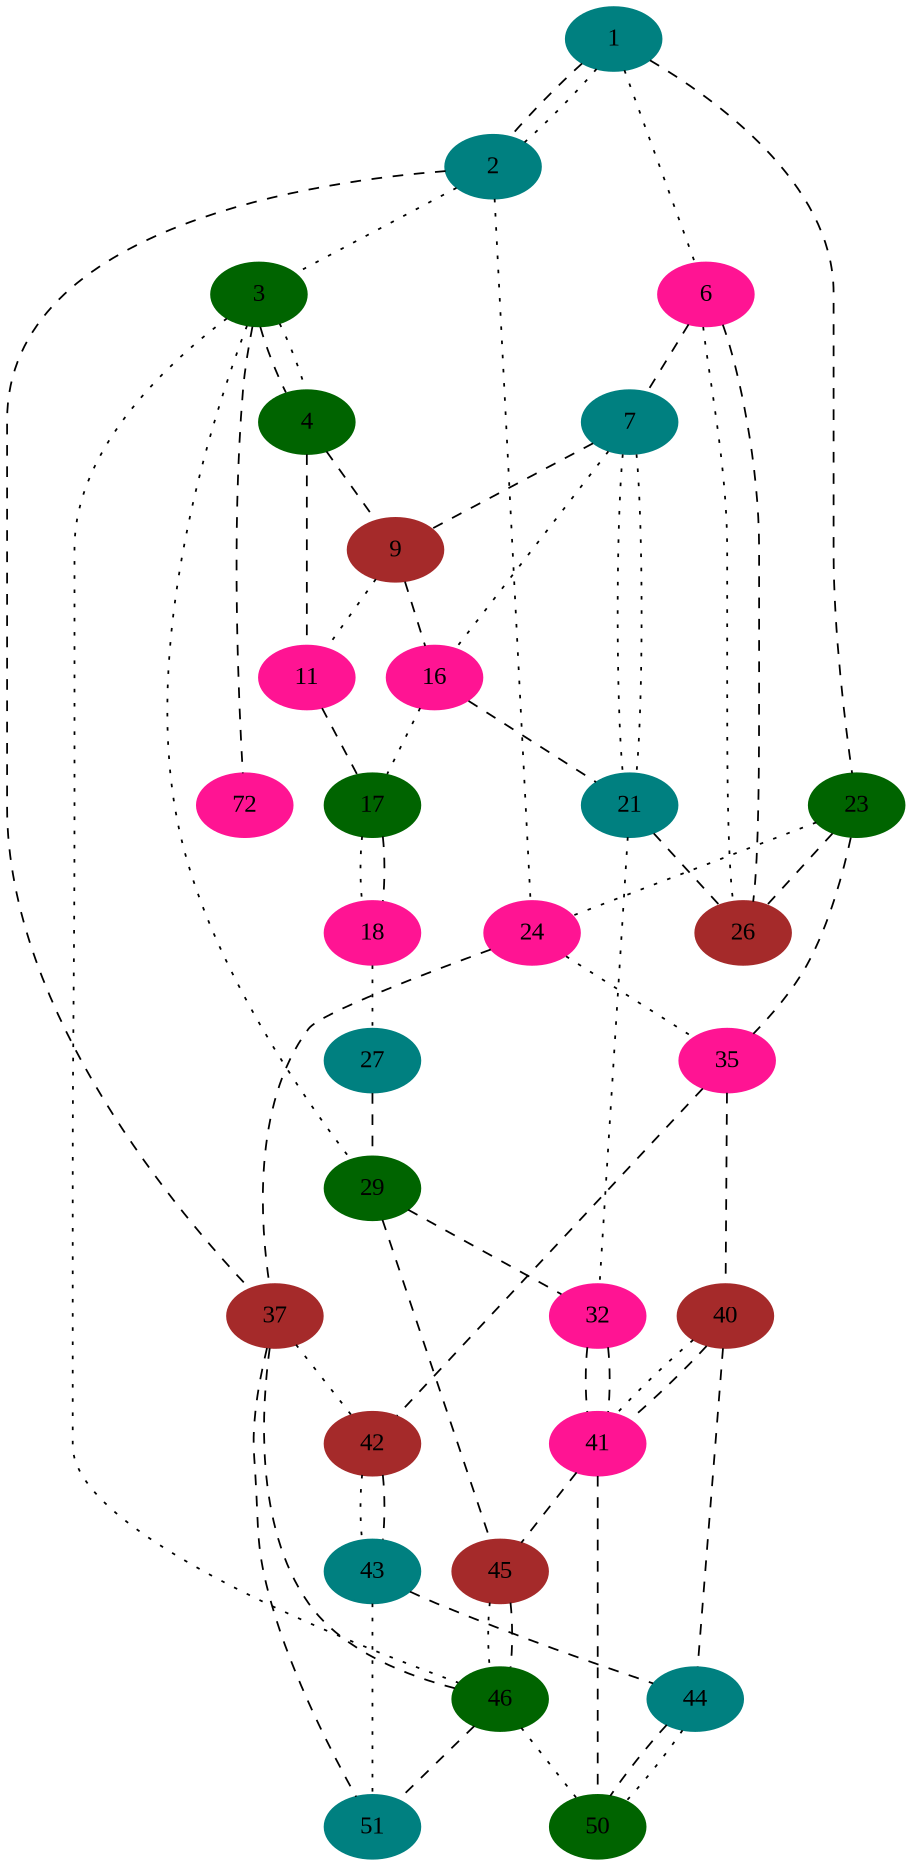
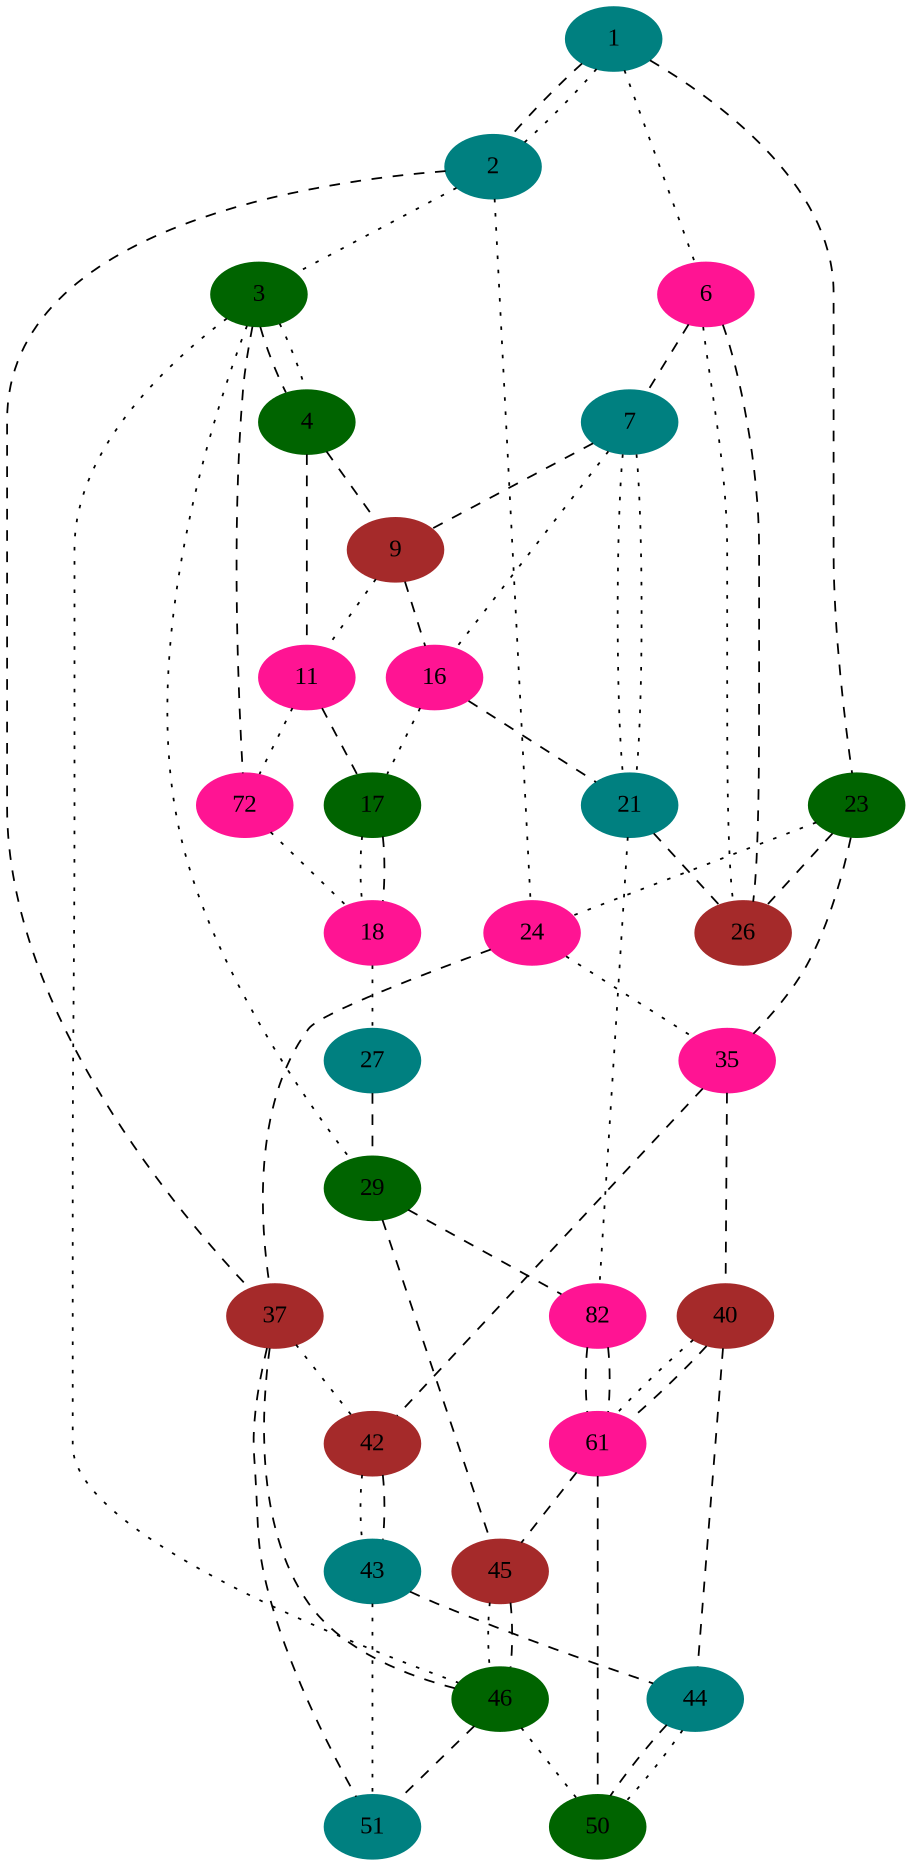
none -> (276, 741)
none -> (308, 869)
(598, 1316) -> (598, 1316)
(598, 1444) -> (598, 1444)
